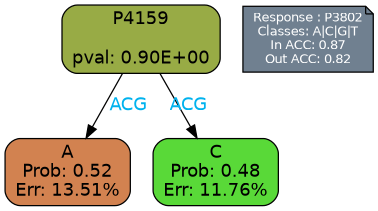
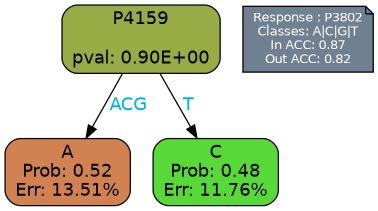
(189, 106) -> (189, 106)
